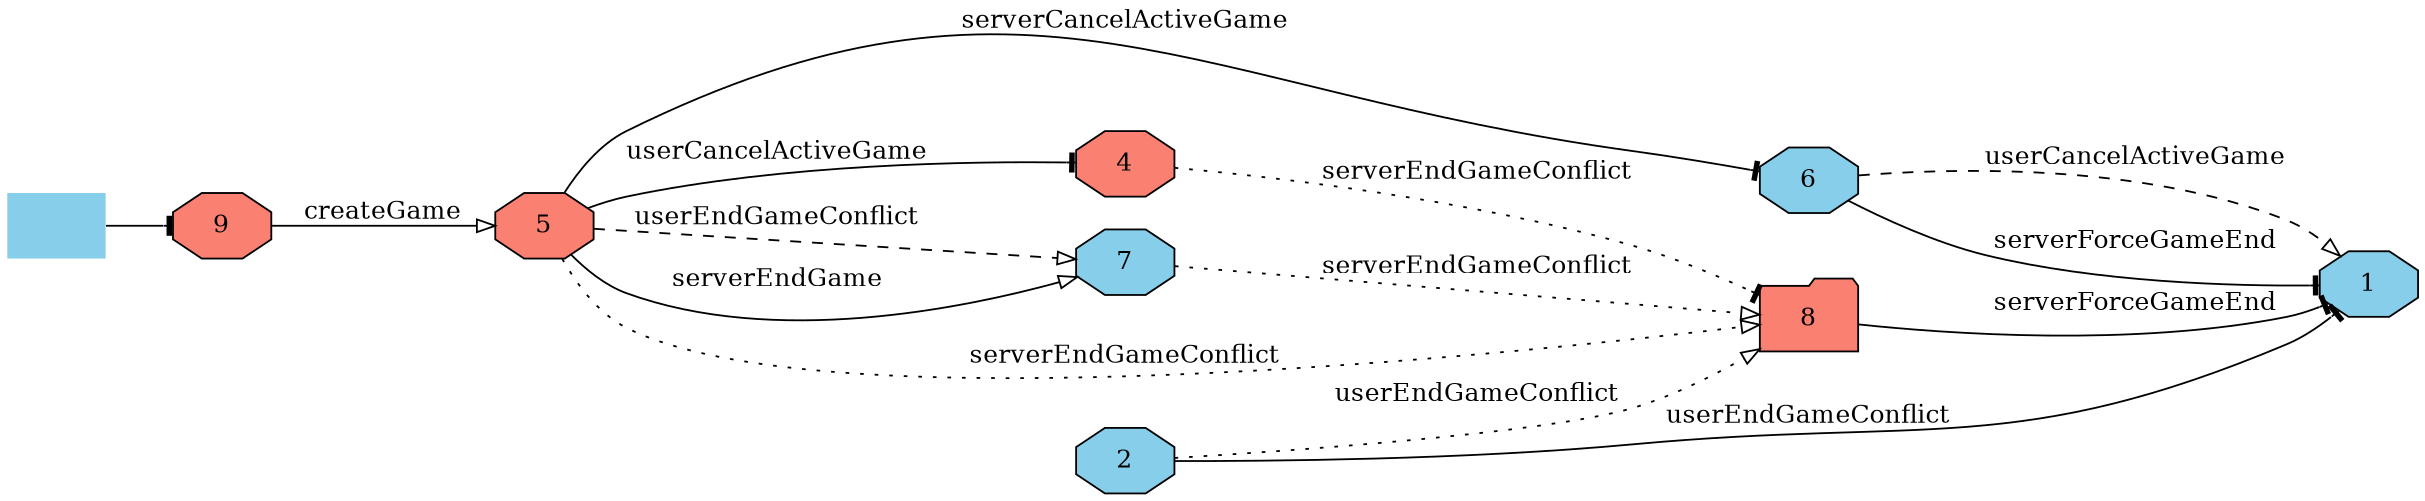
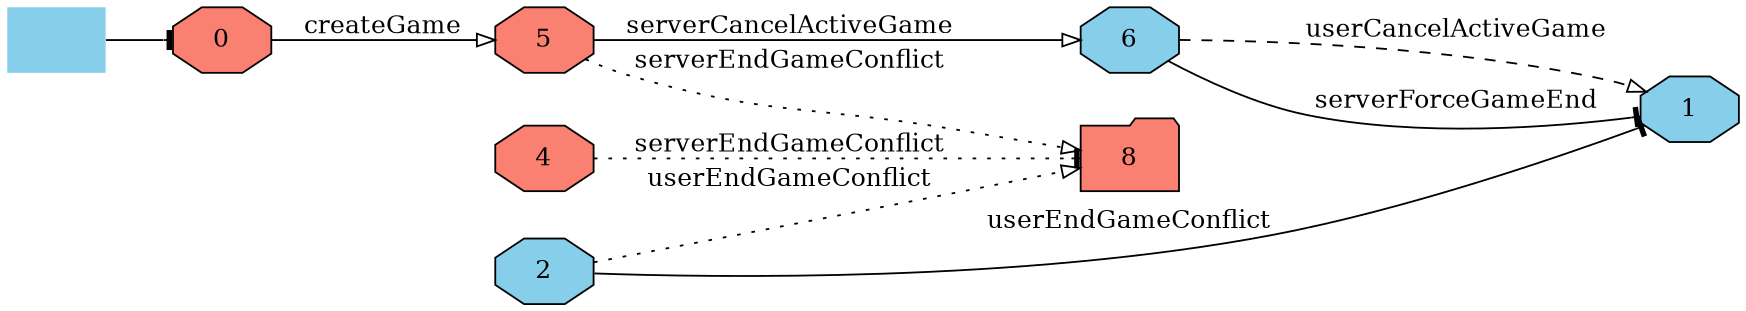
(1142, 49) -> (828, 40)
(825, 170) -> none
(222, 226) -> (222, 40)
(1125, 262) -> none
(2090, 335) -> none
